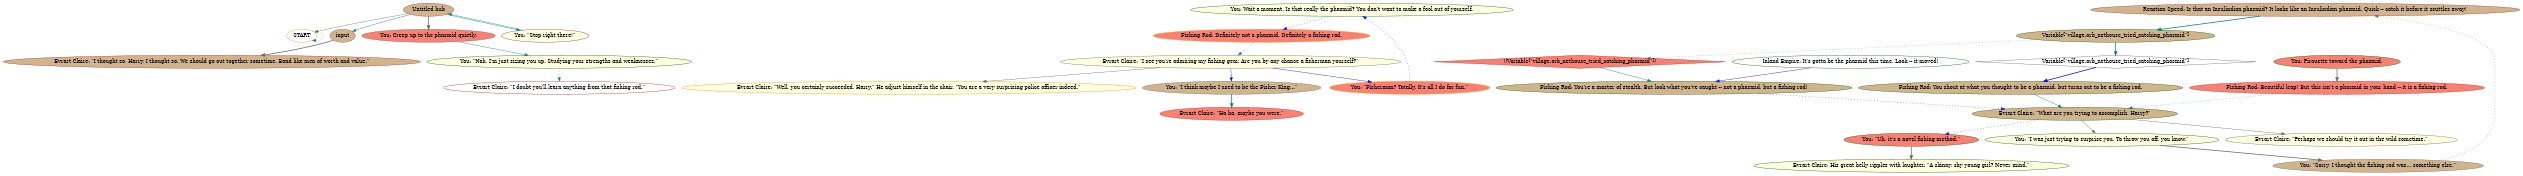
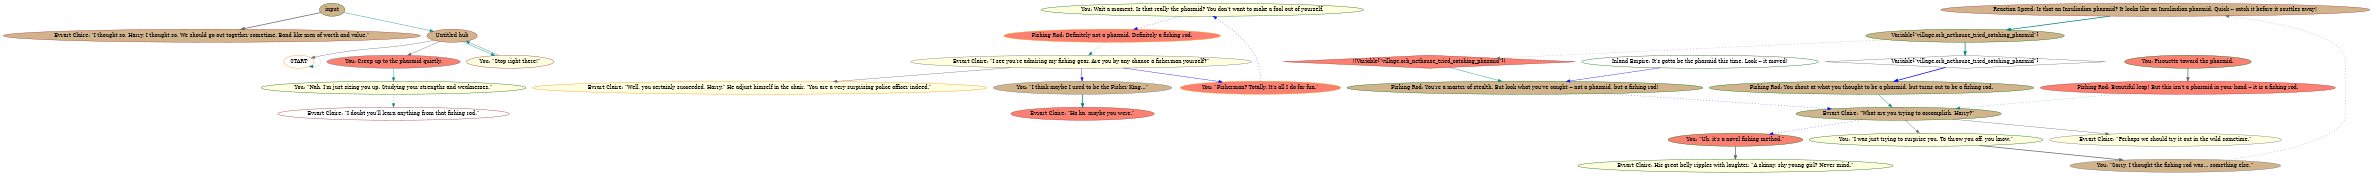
(429, 21) -> (425, 48)
(383, 22) -> (387, 21)
(343, 36) -> (332, 10)
